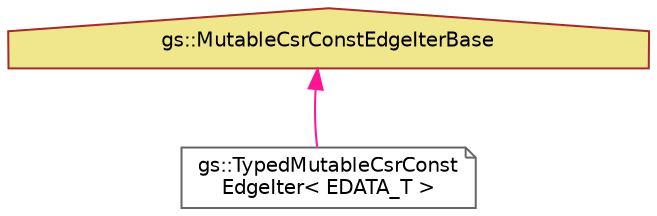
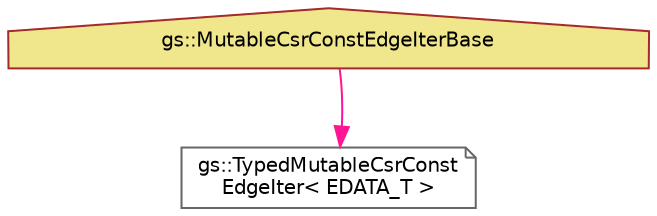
(315, 118) -> (342, 97)
